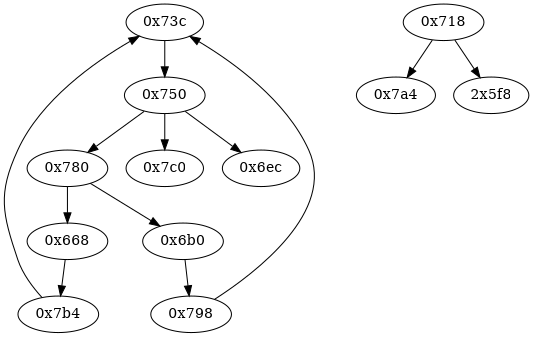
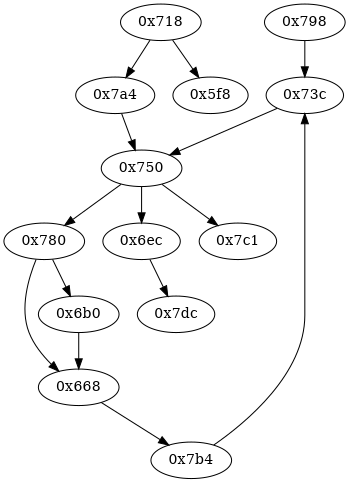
(491, 95) -> (211, 95)
none -> (127, 127)
(165, 168) -> (238, 241)
(187, 273) -> (79, 346)
none -> (176, 314)
